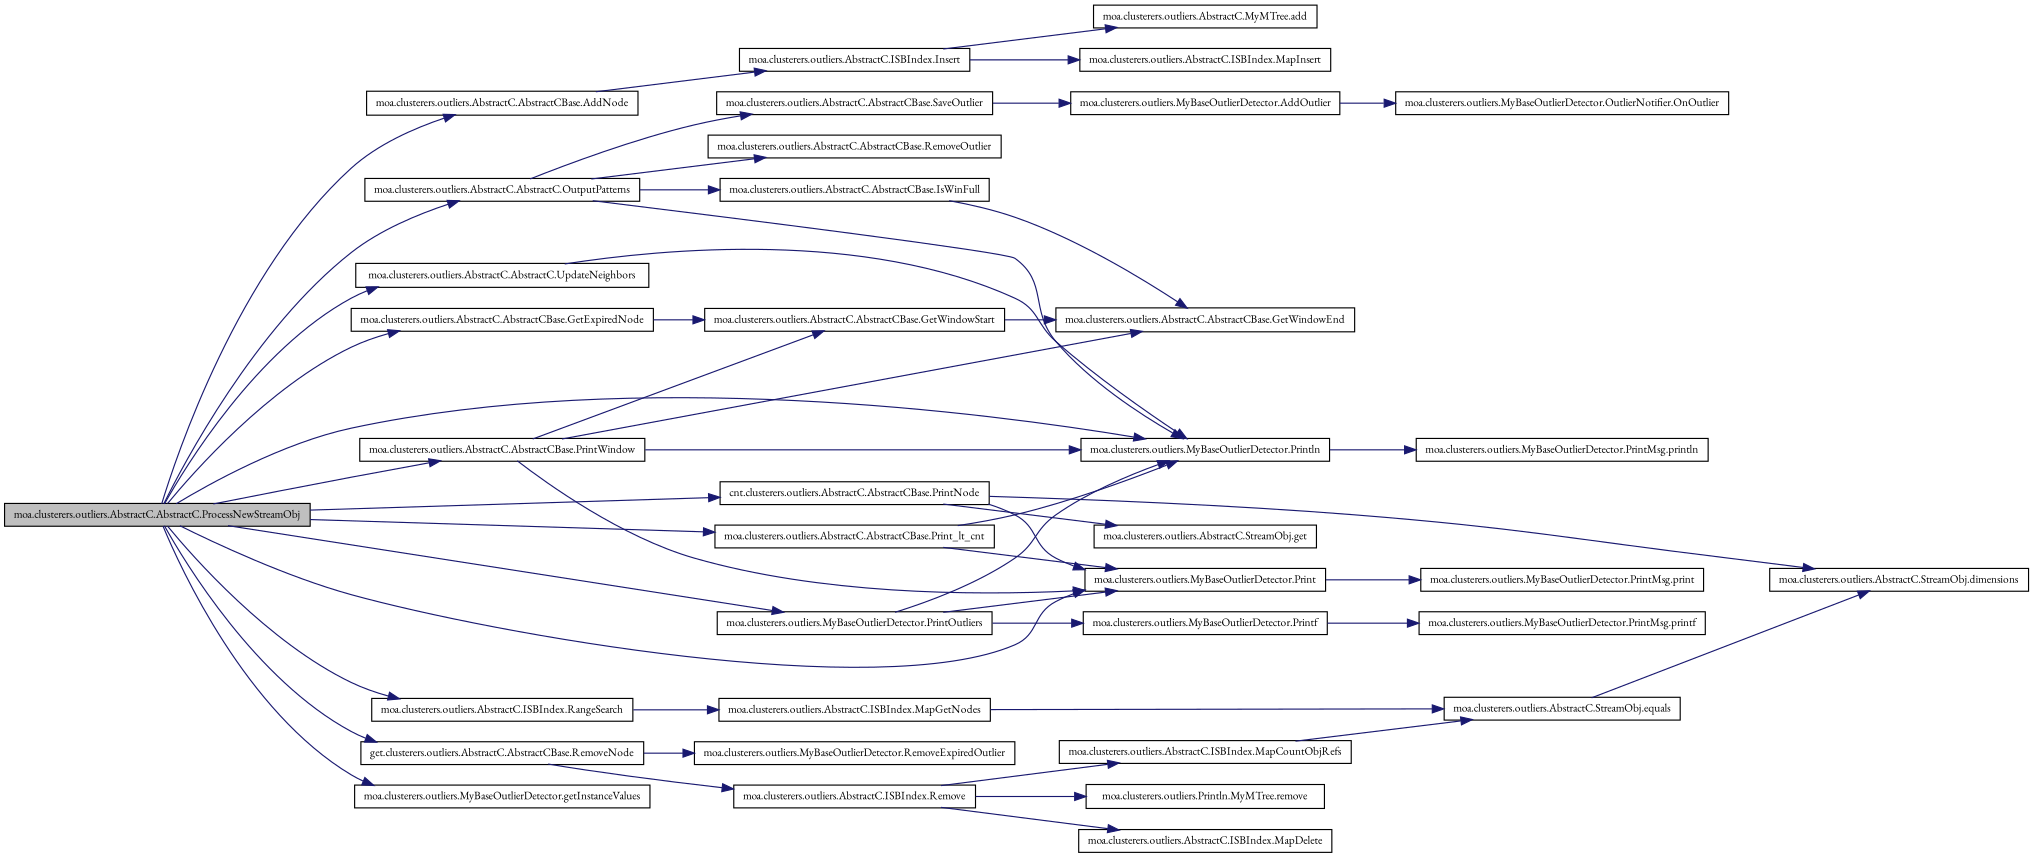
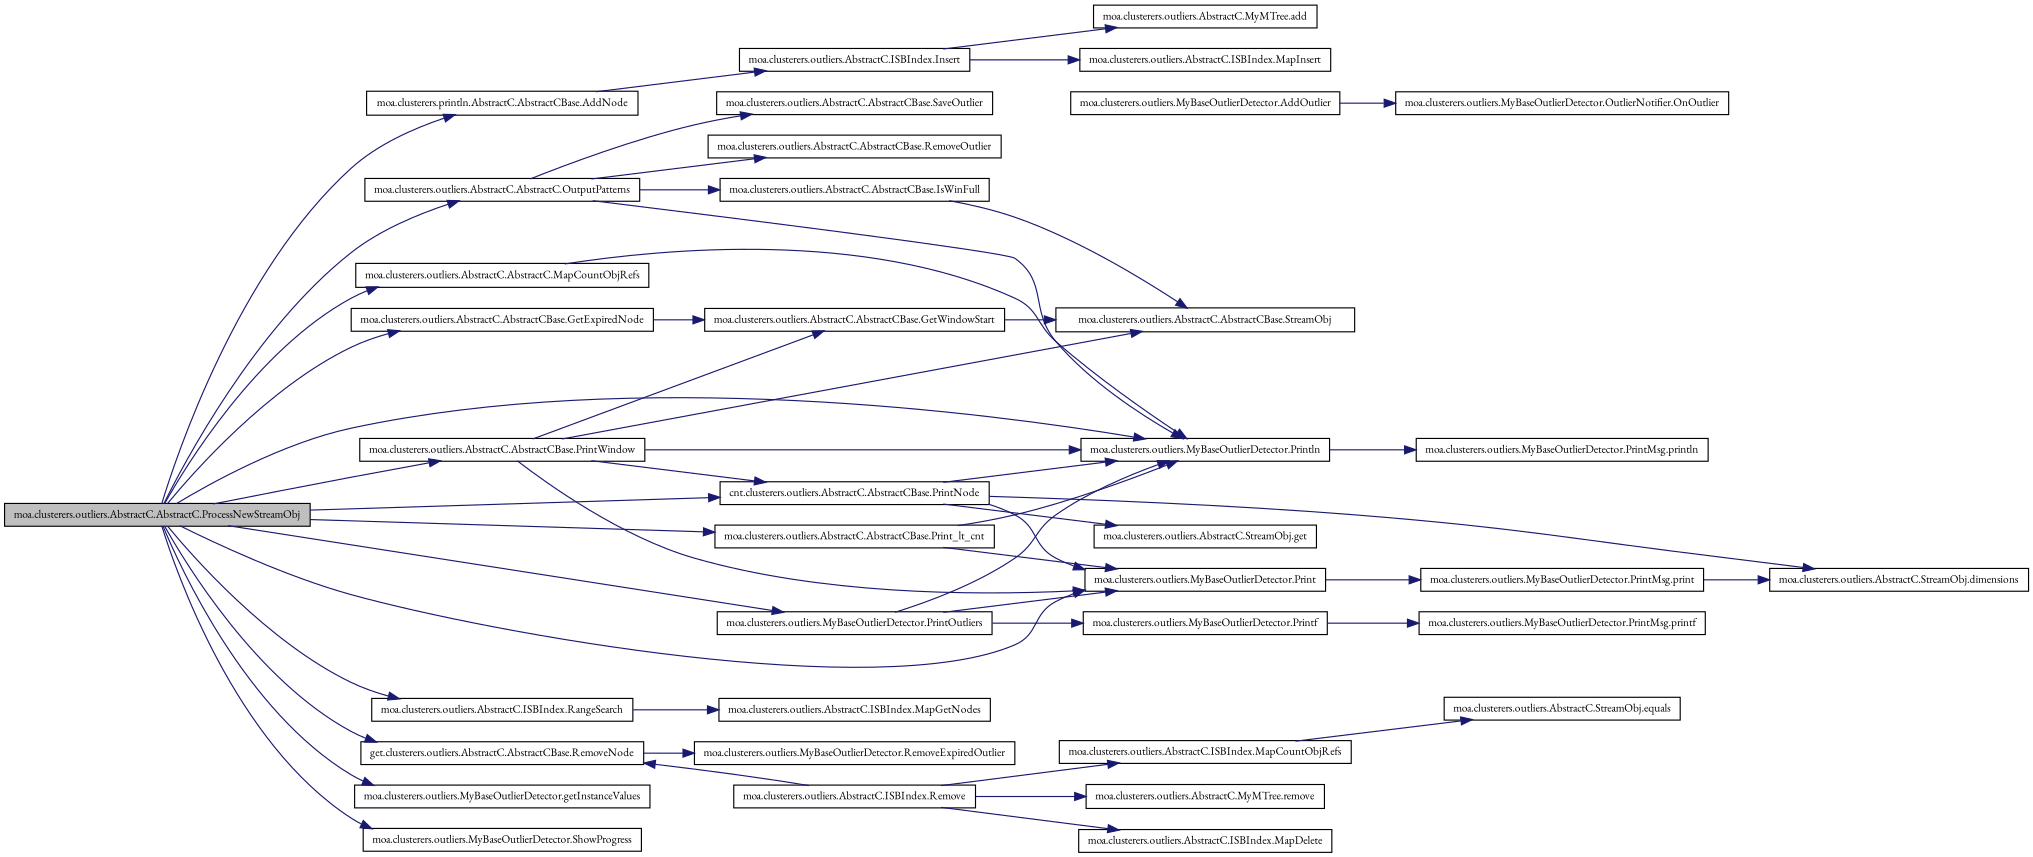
(502, 103) -> (502, 103)
(1026, 103) -> none
(502, 275) -> (502, 275)
(1205, 320) -> (1205, 320)
none -> (673, 471)
none -> (1024, 472)
(1725, 646) -> (1731, 580)
(1211, 709) -> none
(635, 777) -> (732, 774)
(1205, 796) -> (1205, 796)
none -> (502, 840)
